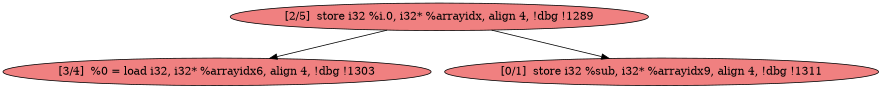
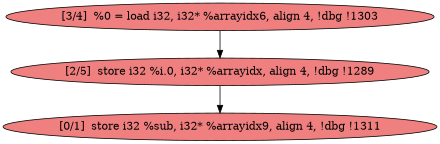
(332, 43) -> (220, 41)
